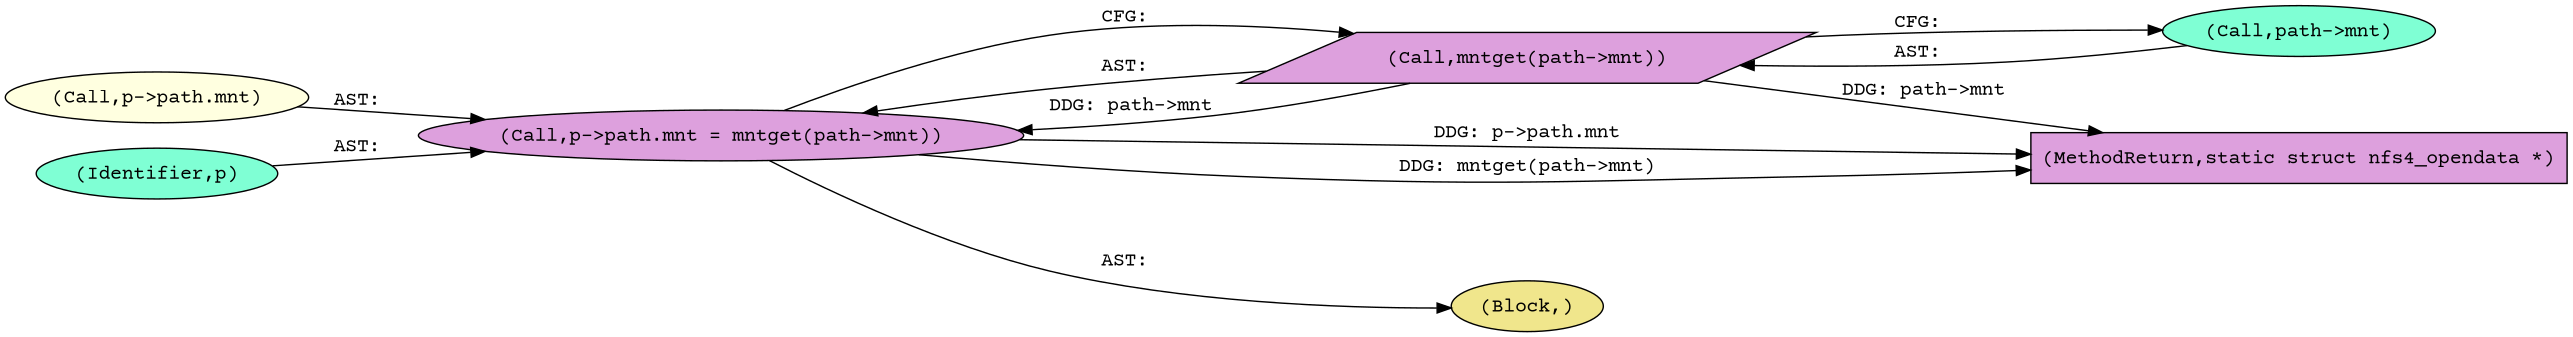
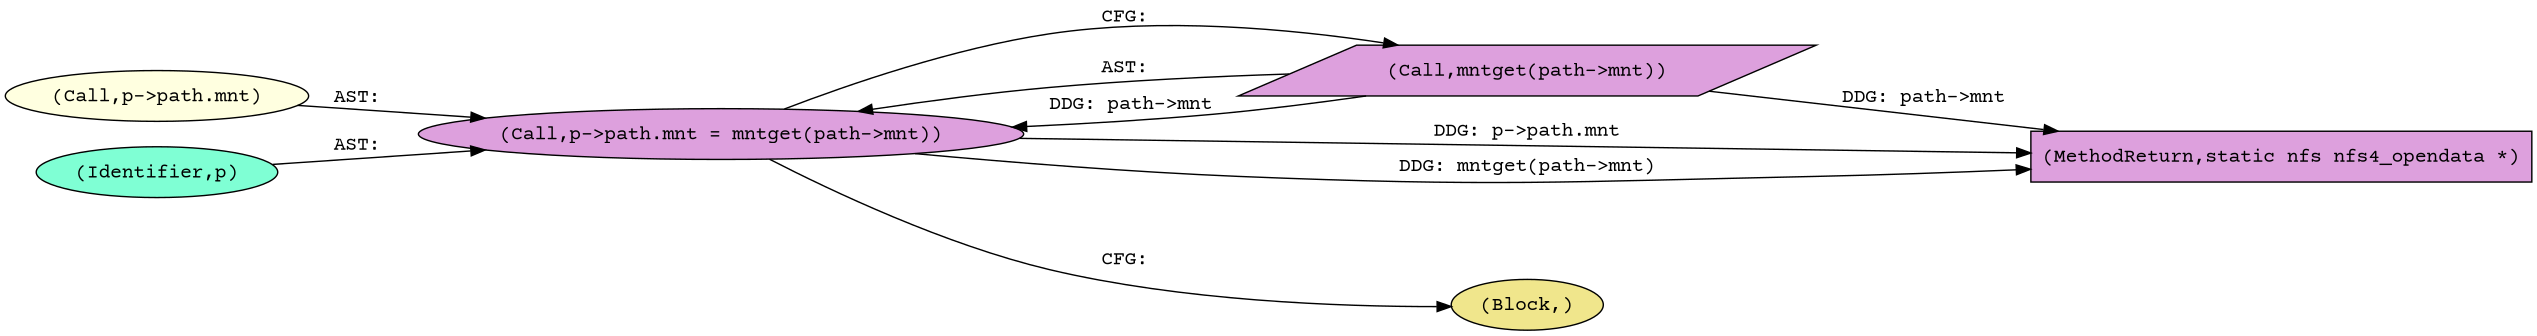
(2299, 31) -> none
(2299, 158) -> (2281, 157)
(1131, 260) -> (1131, 259)
